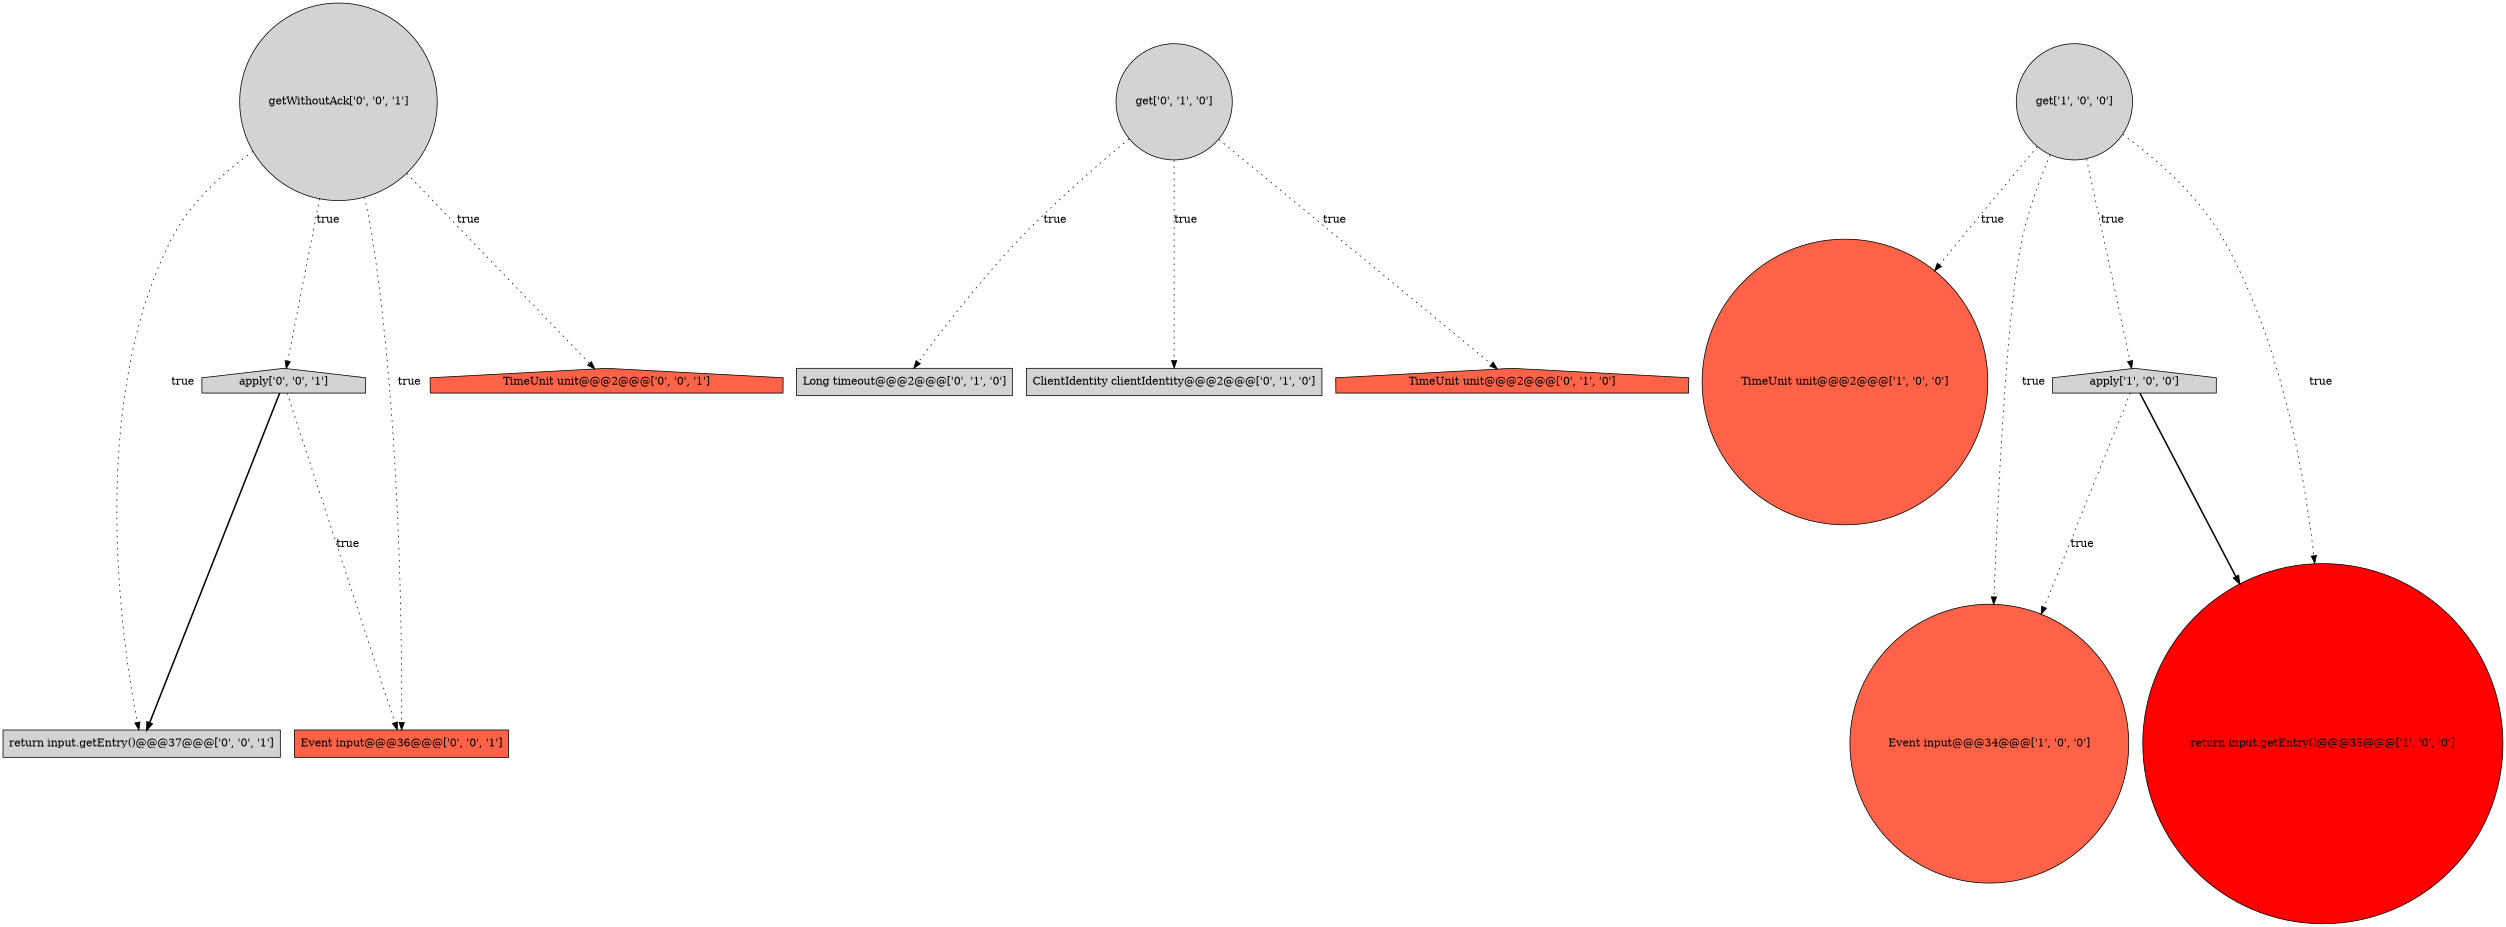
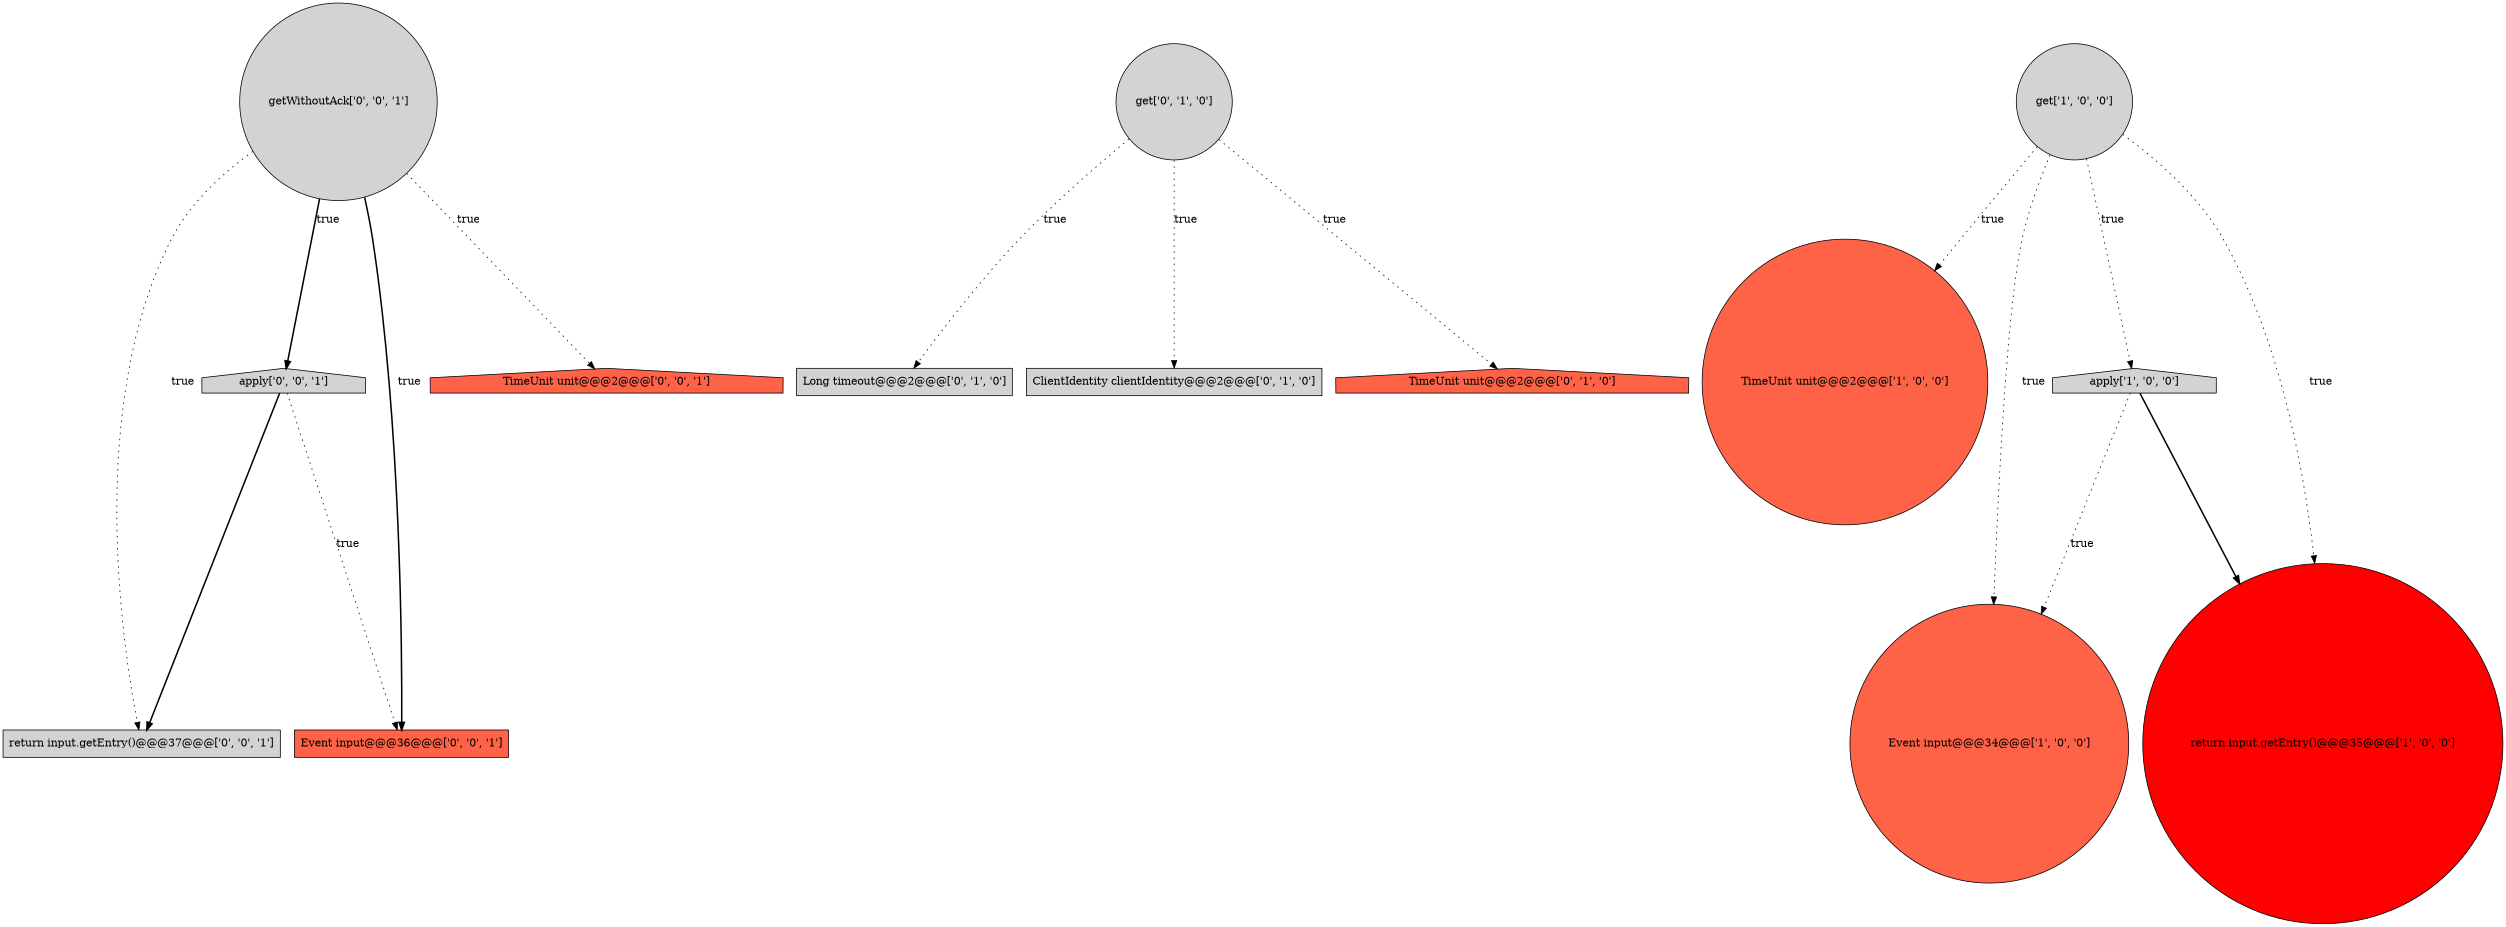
(304, 280) -> (304, 280)
(395, 459) -> (395, 459)
